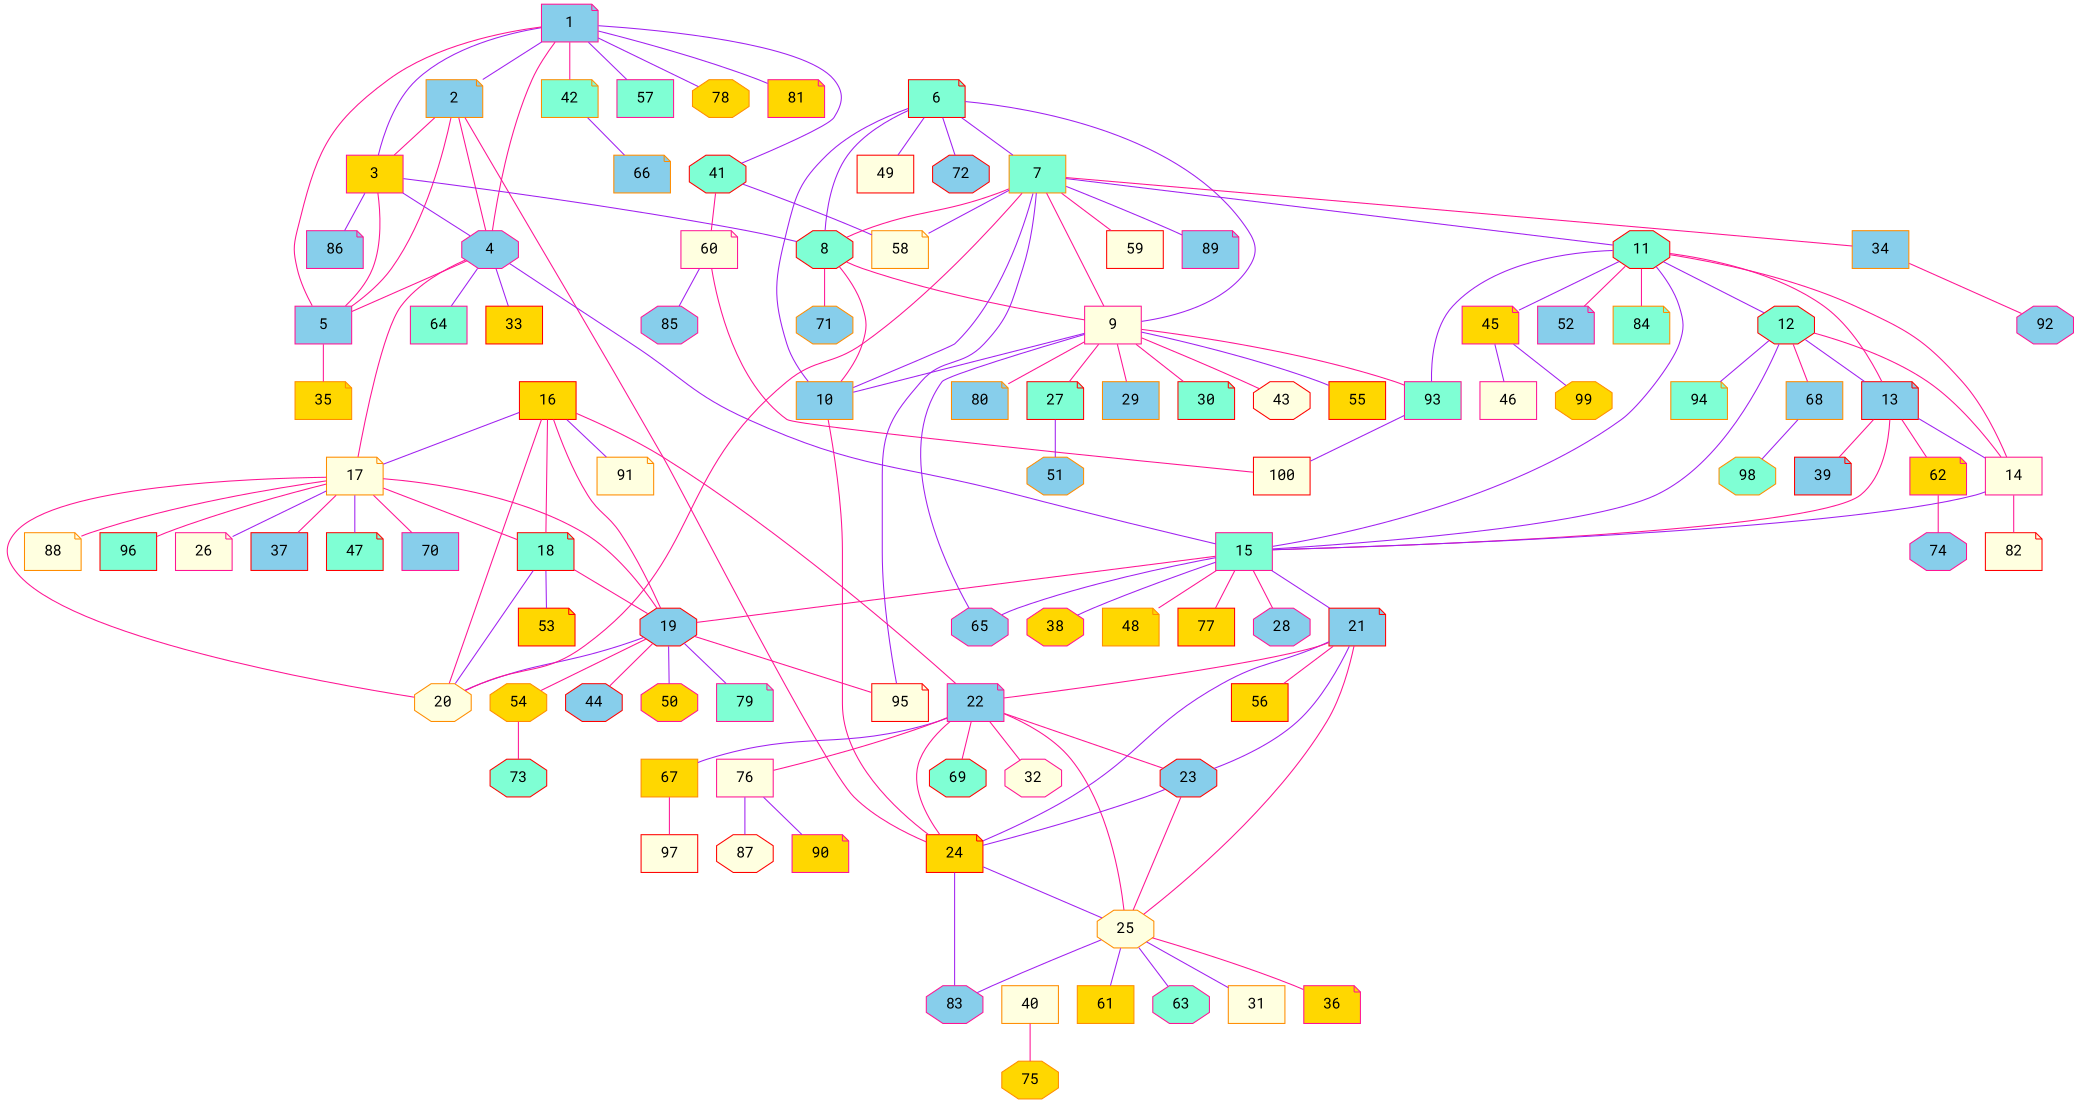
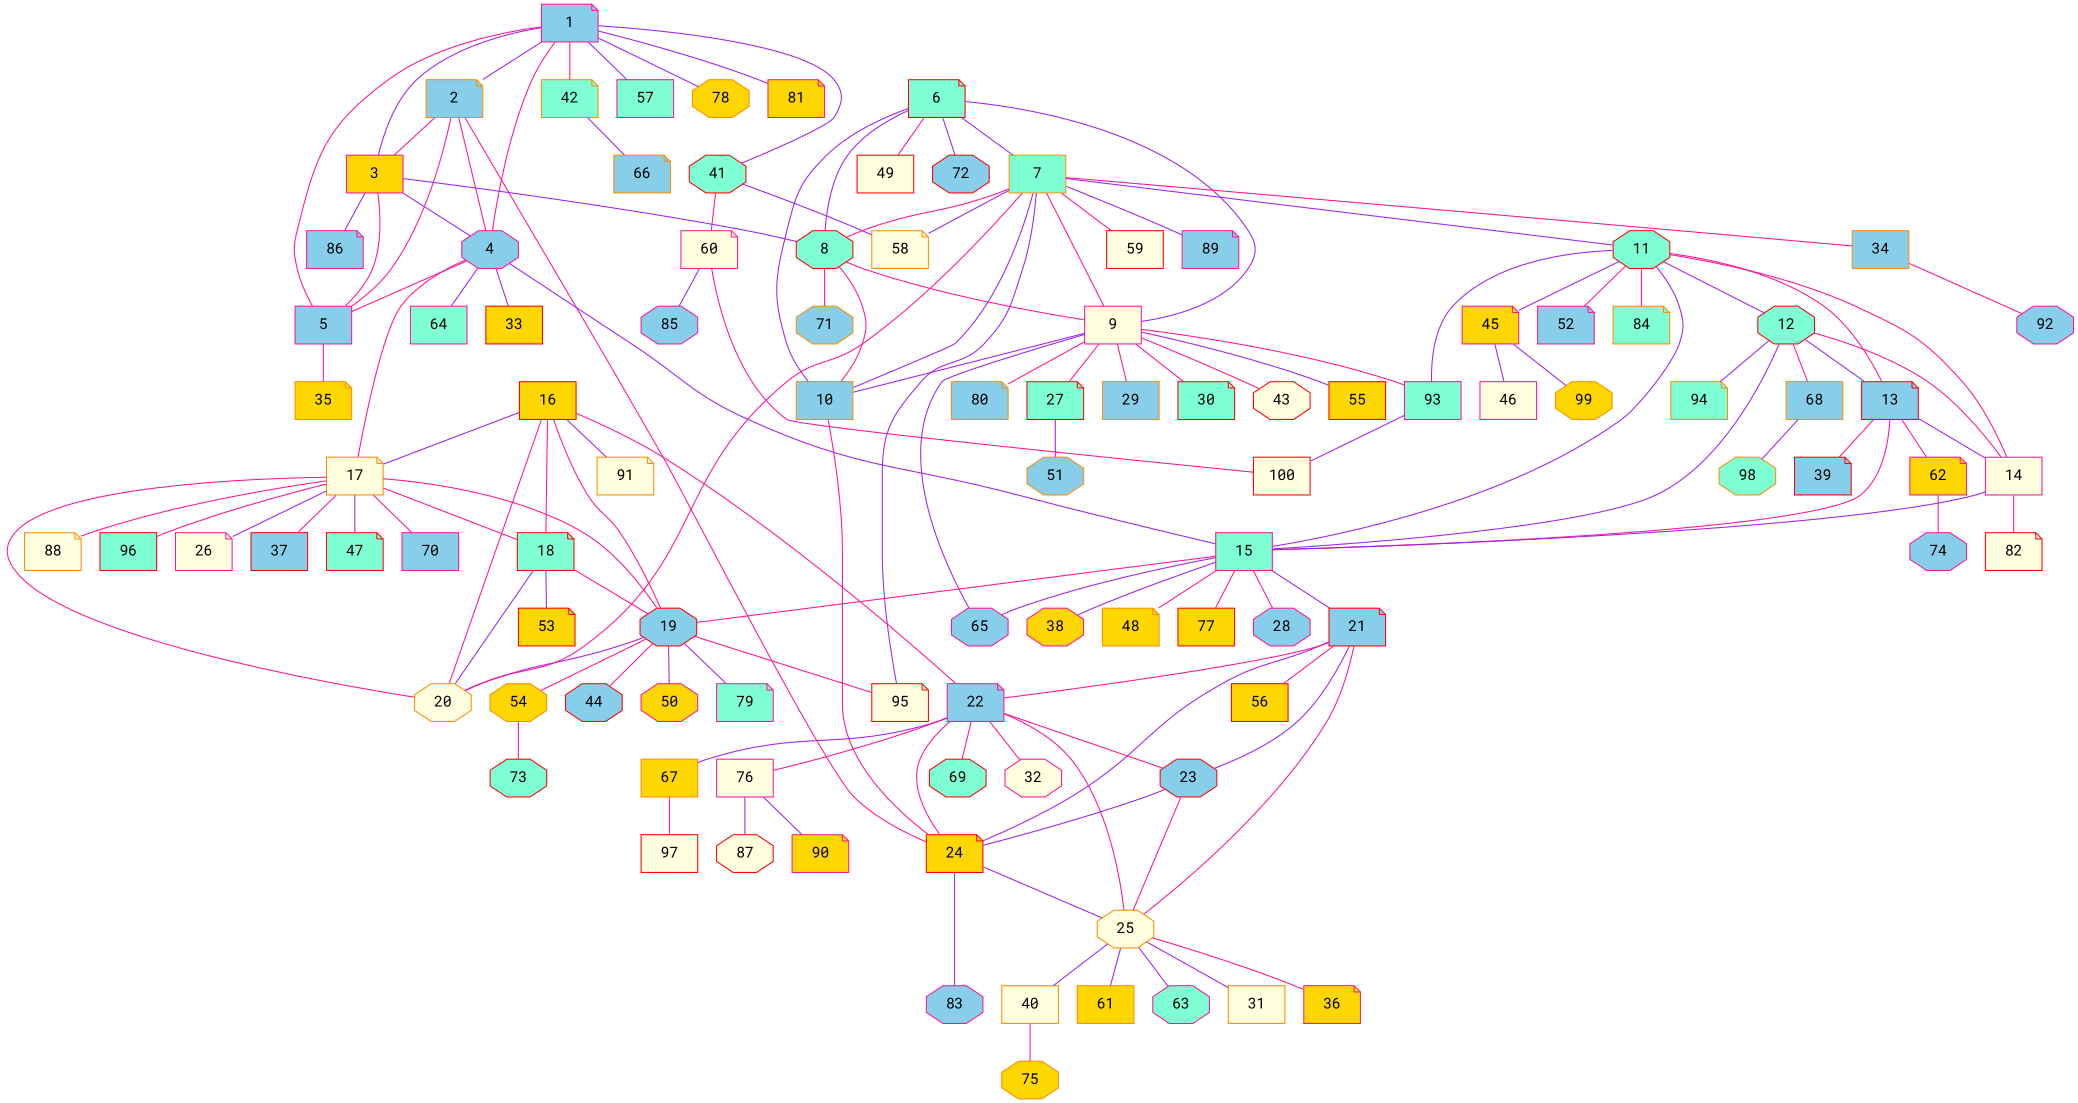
(911, 136) -> (911, 136)
(1039, 966) -> (1081, 965)
